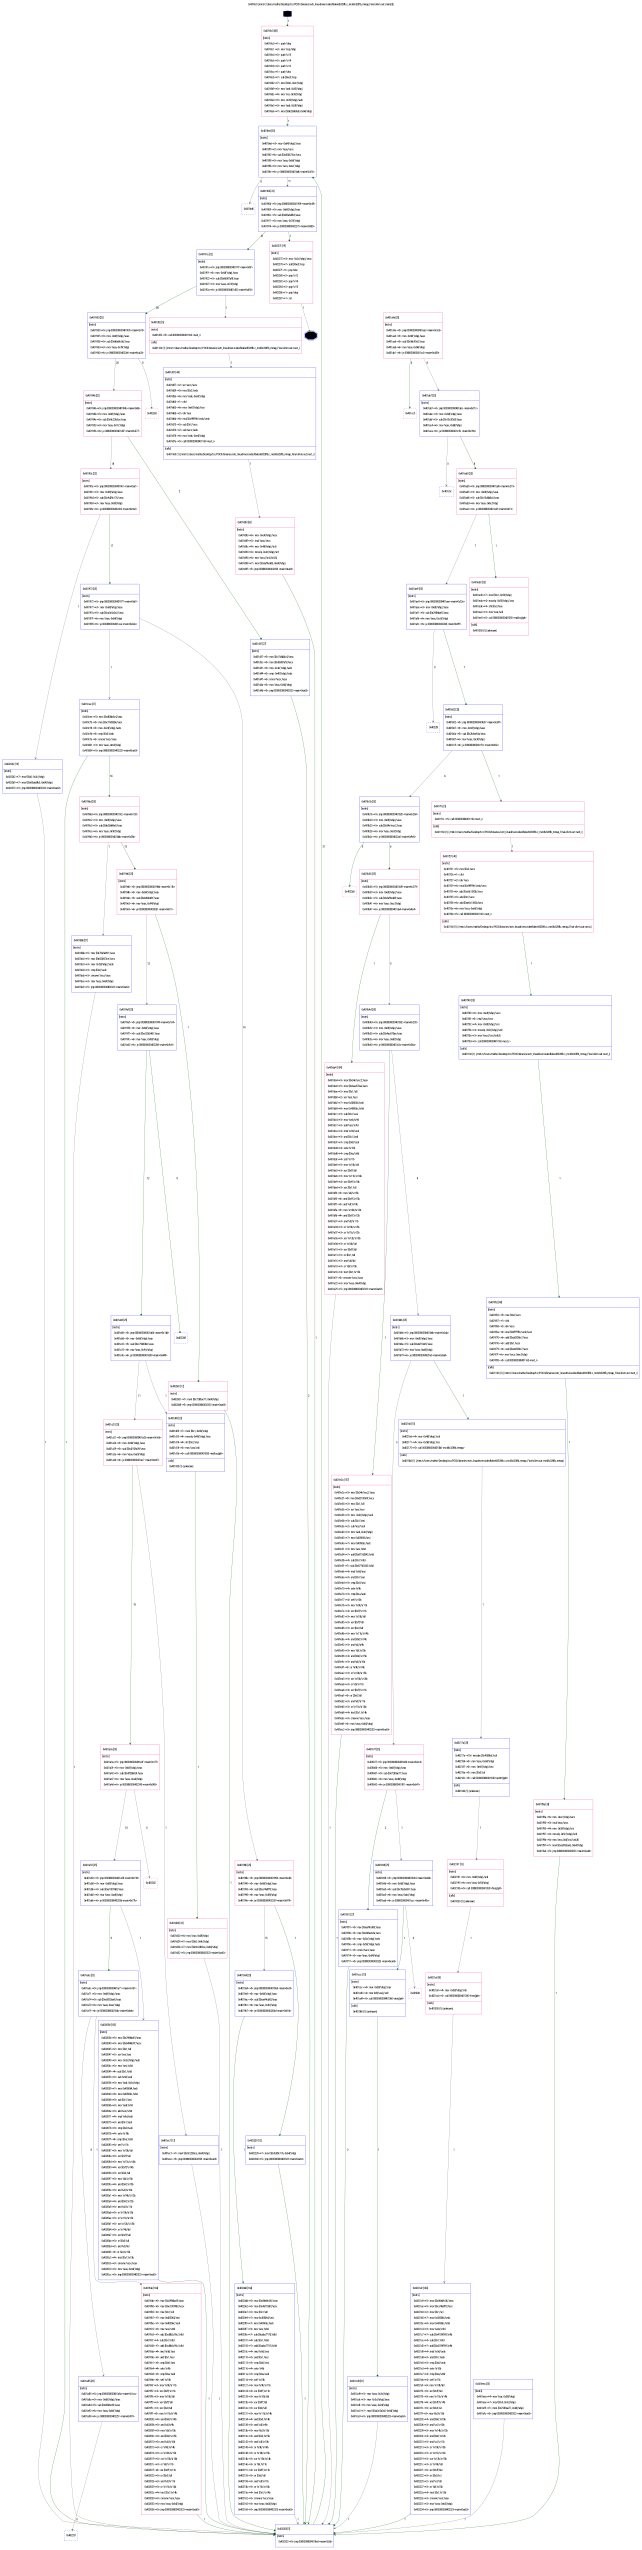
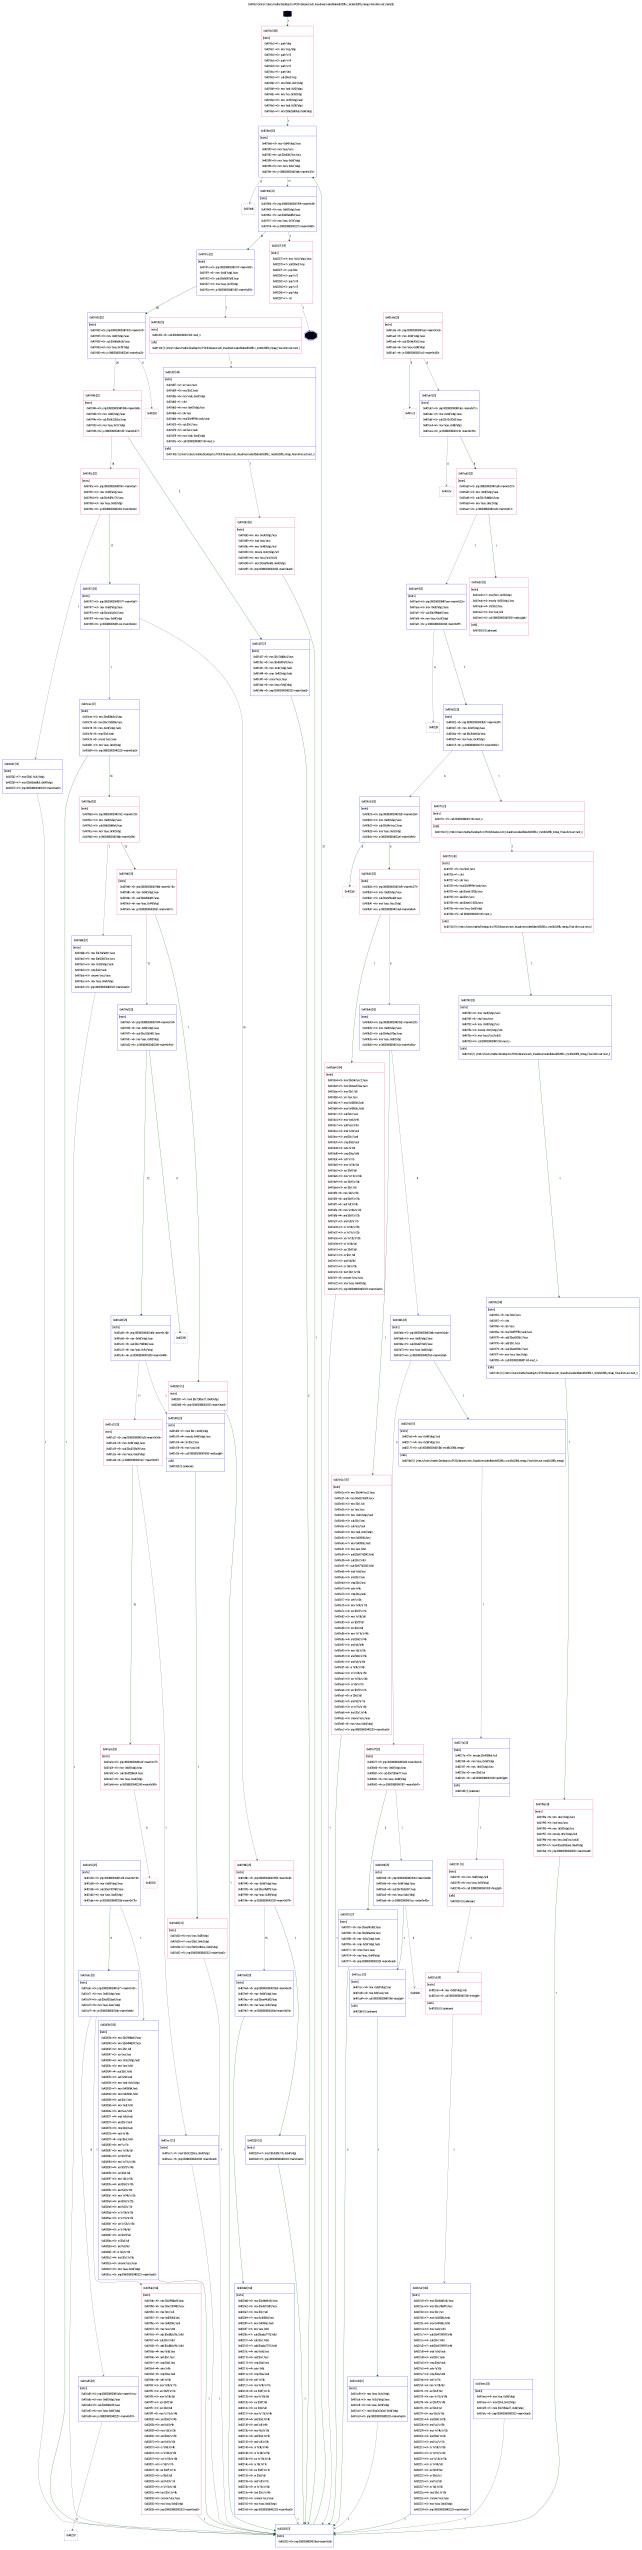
(120, 1825) -> none
